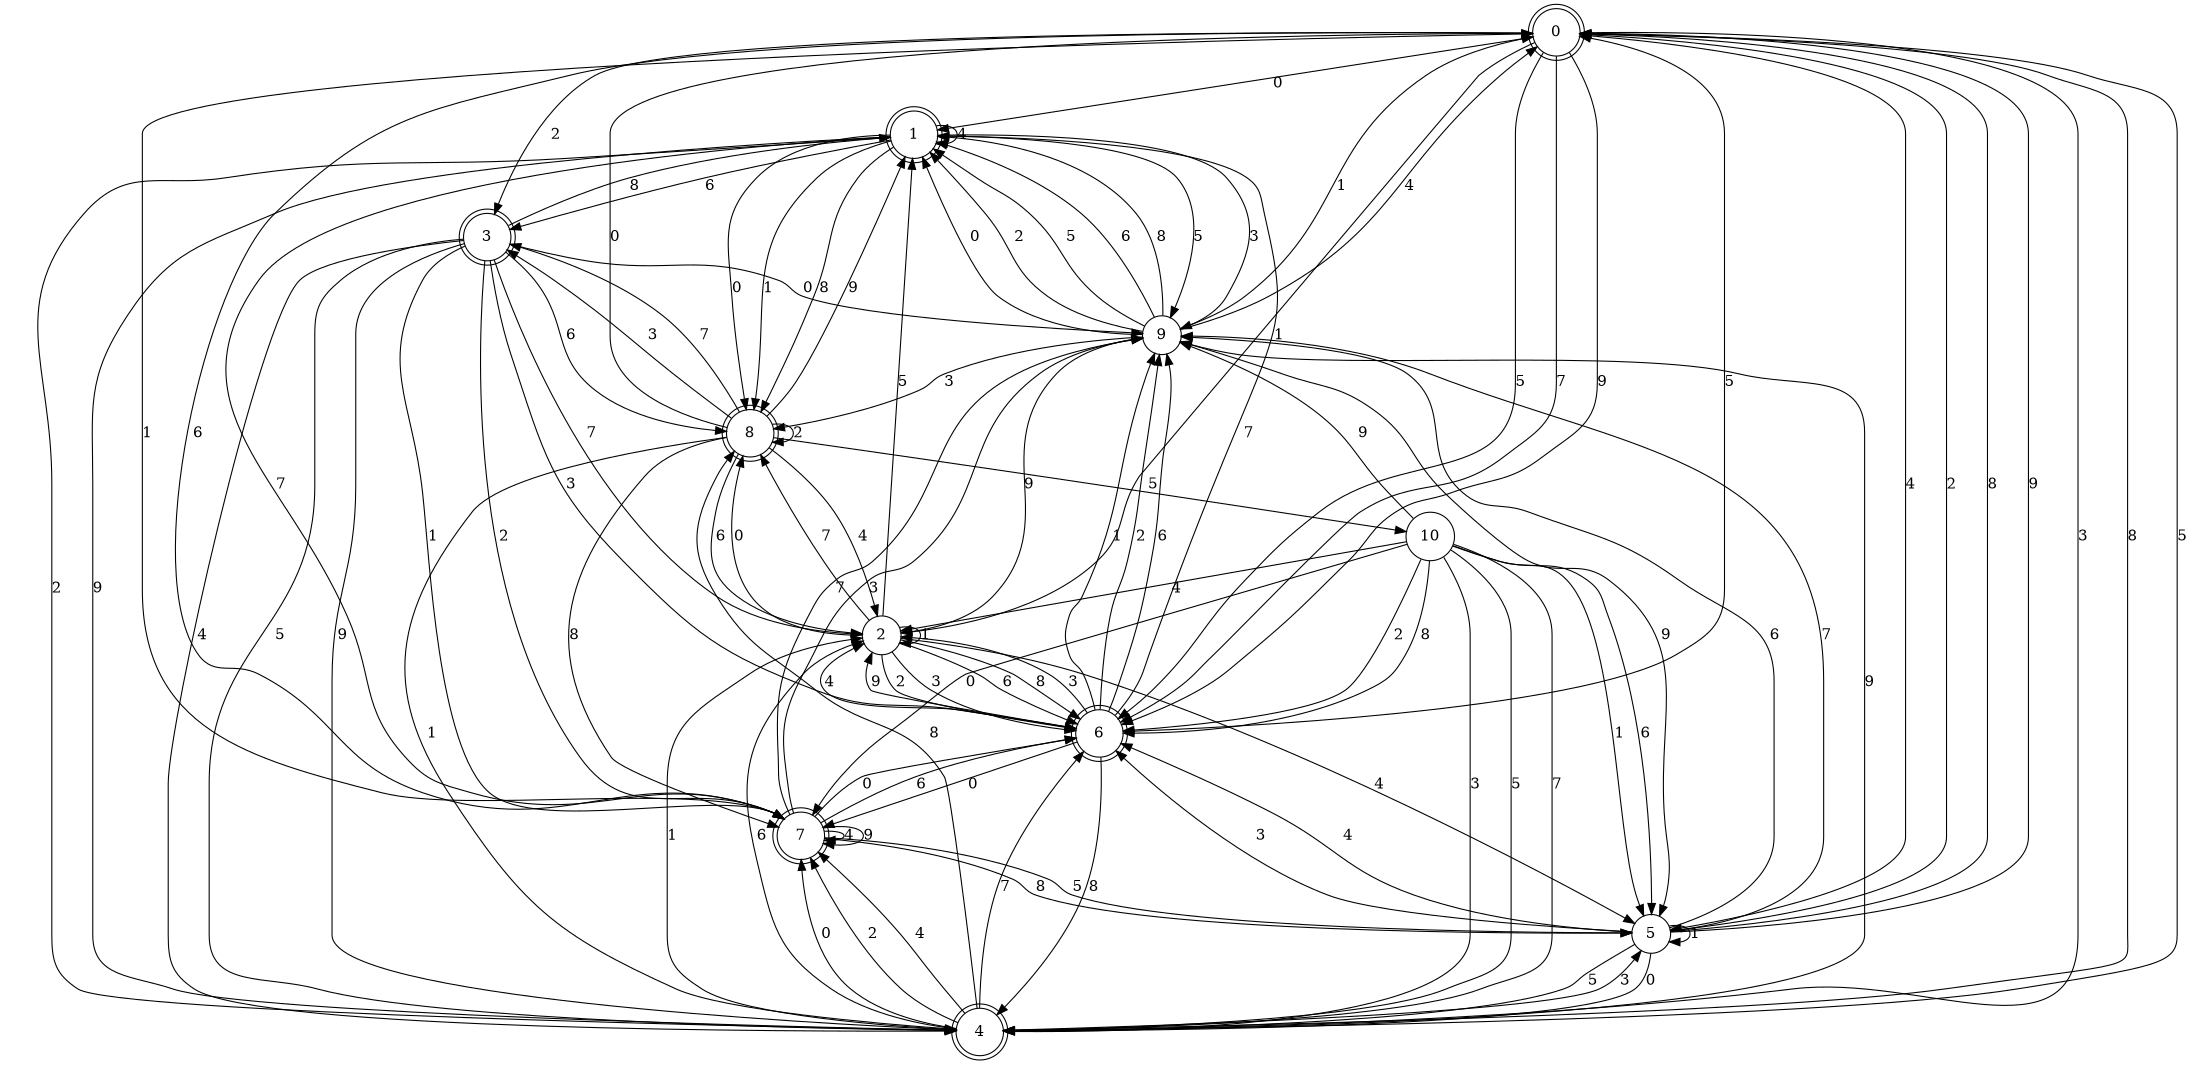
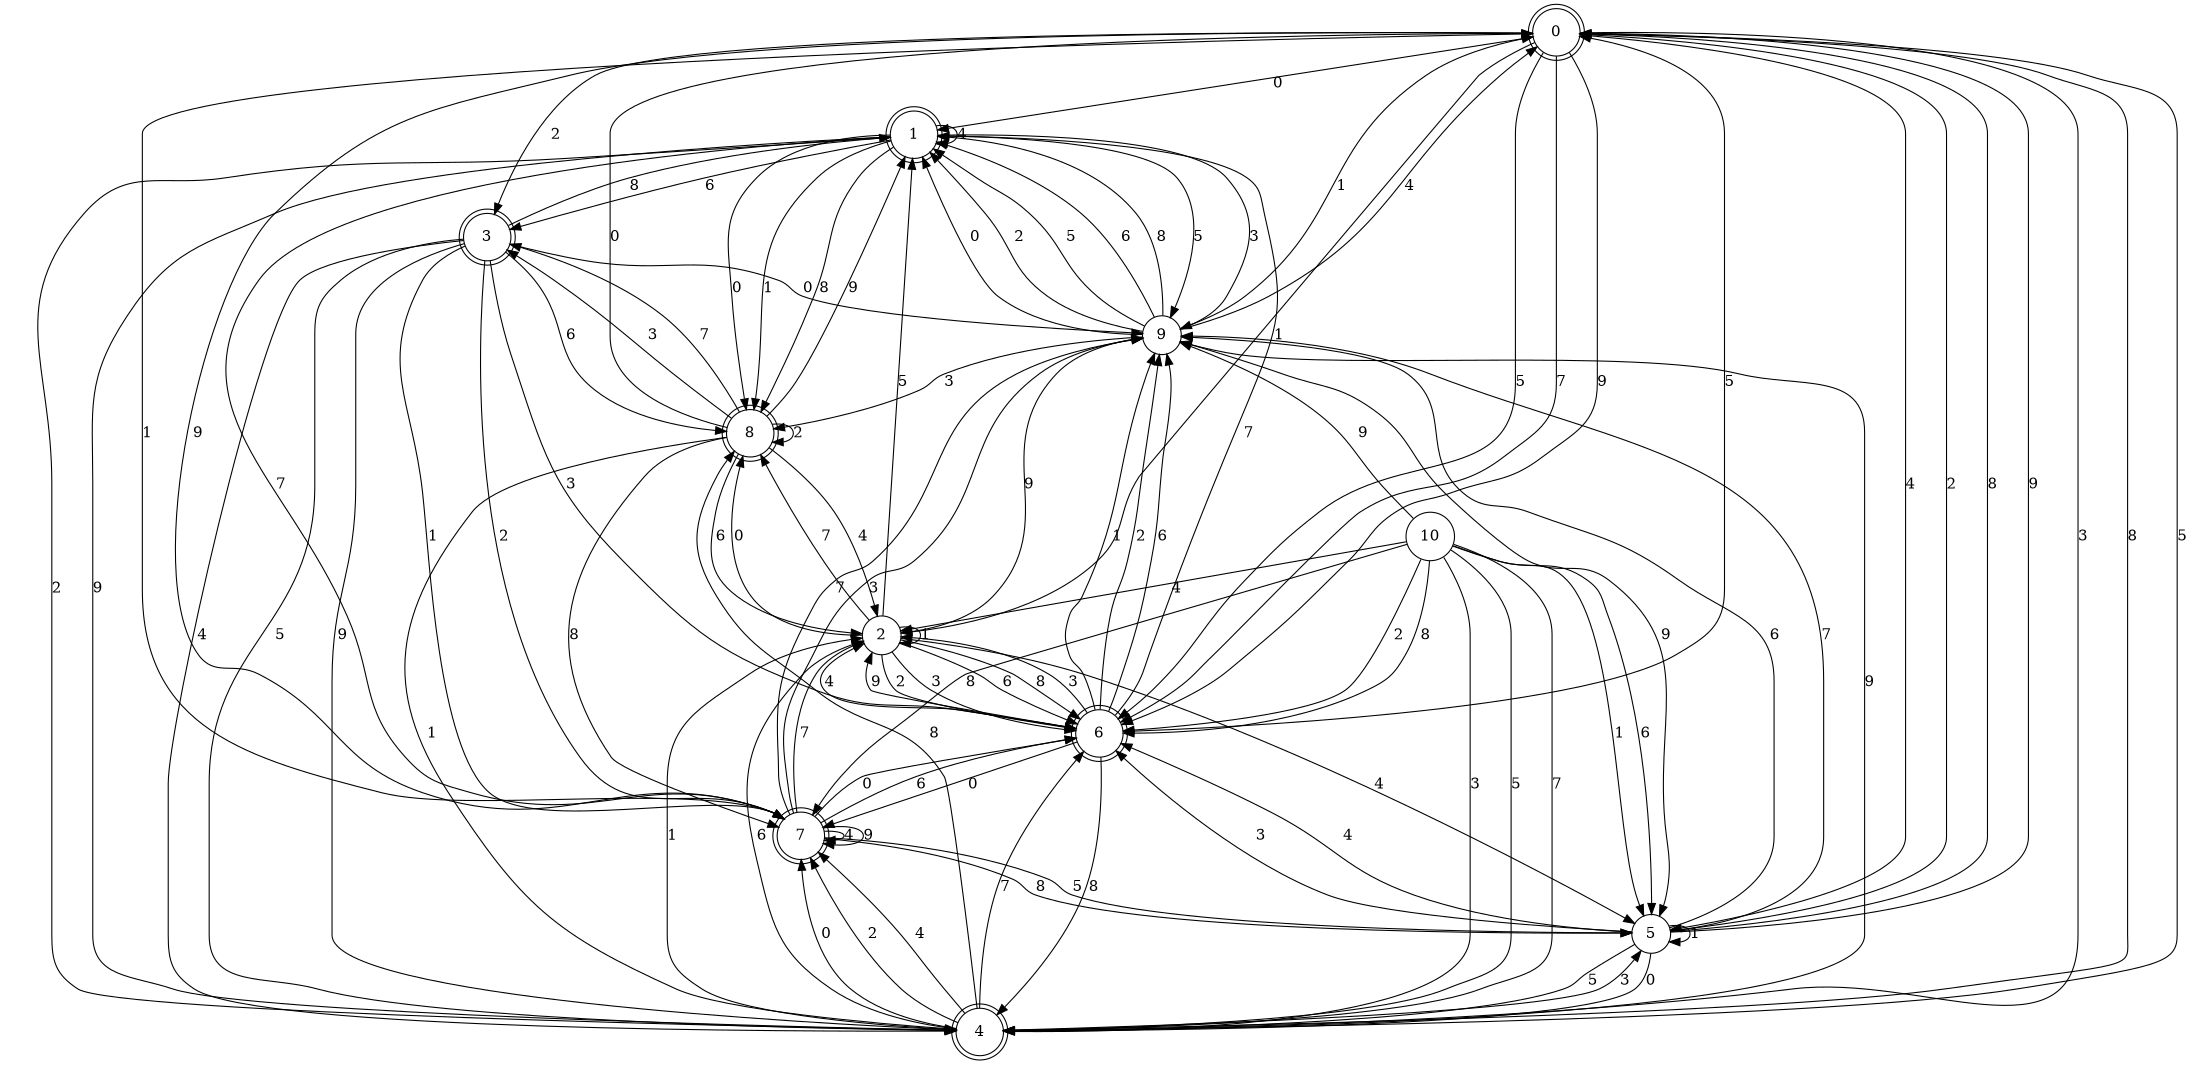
(198, 433) -> (198, 433)
(1085, 483) -> none
(613, 492) -> (799, 718)
(971, 682) -> (971, 682)
